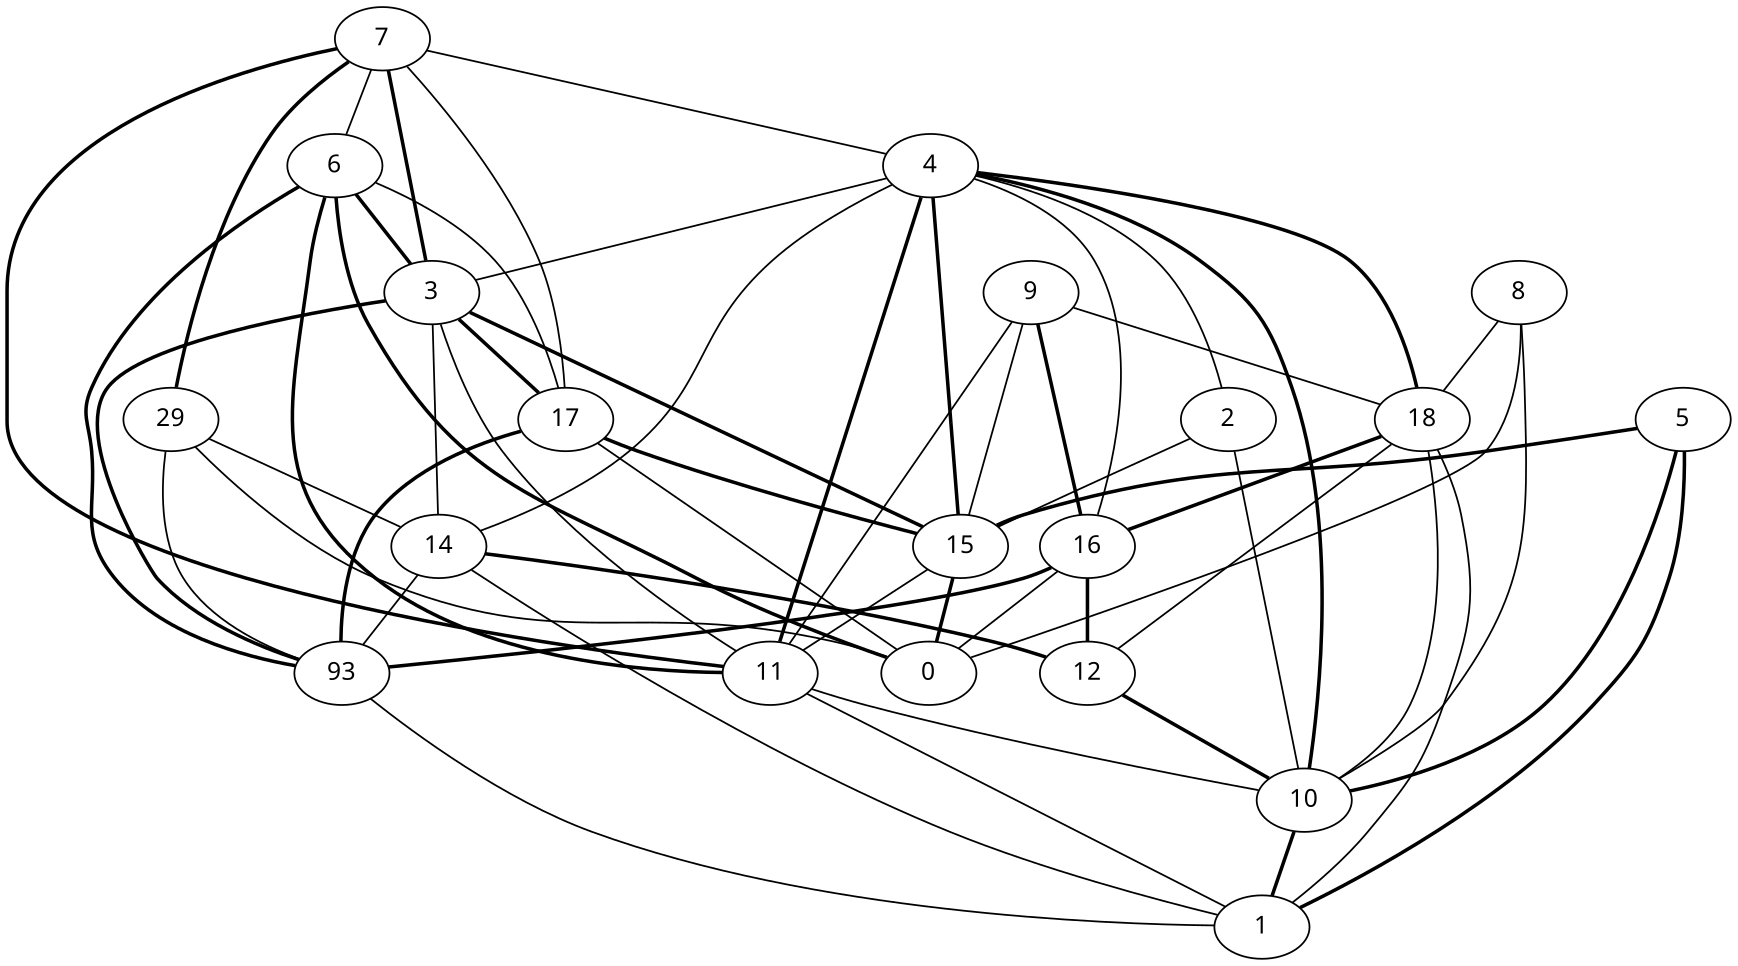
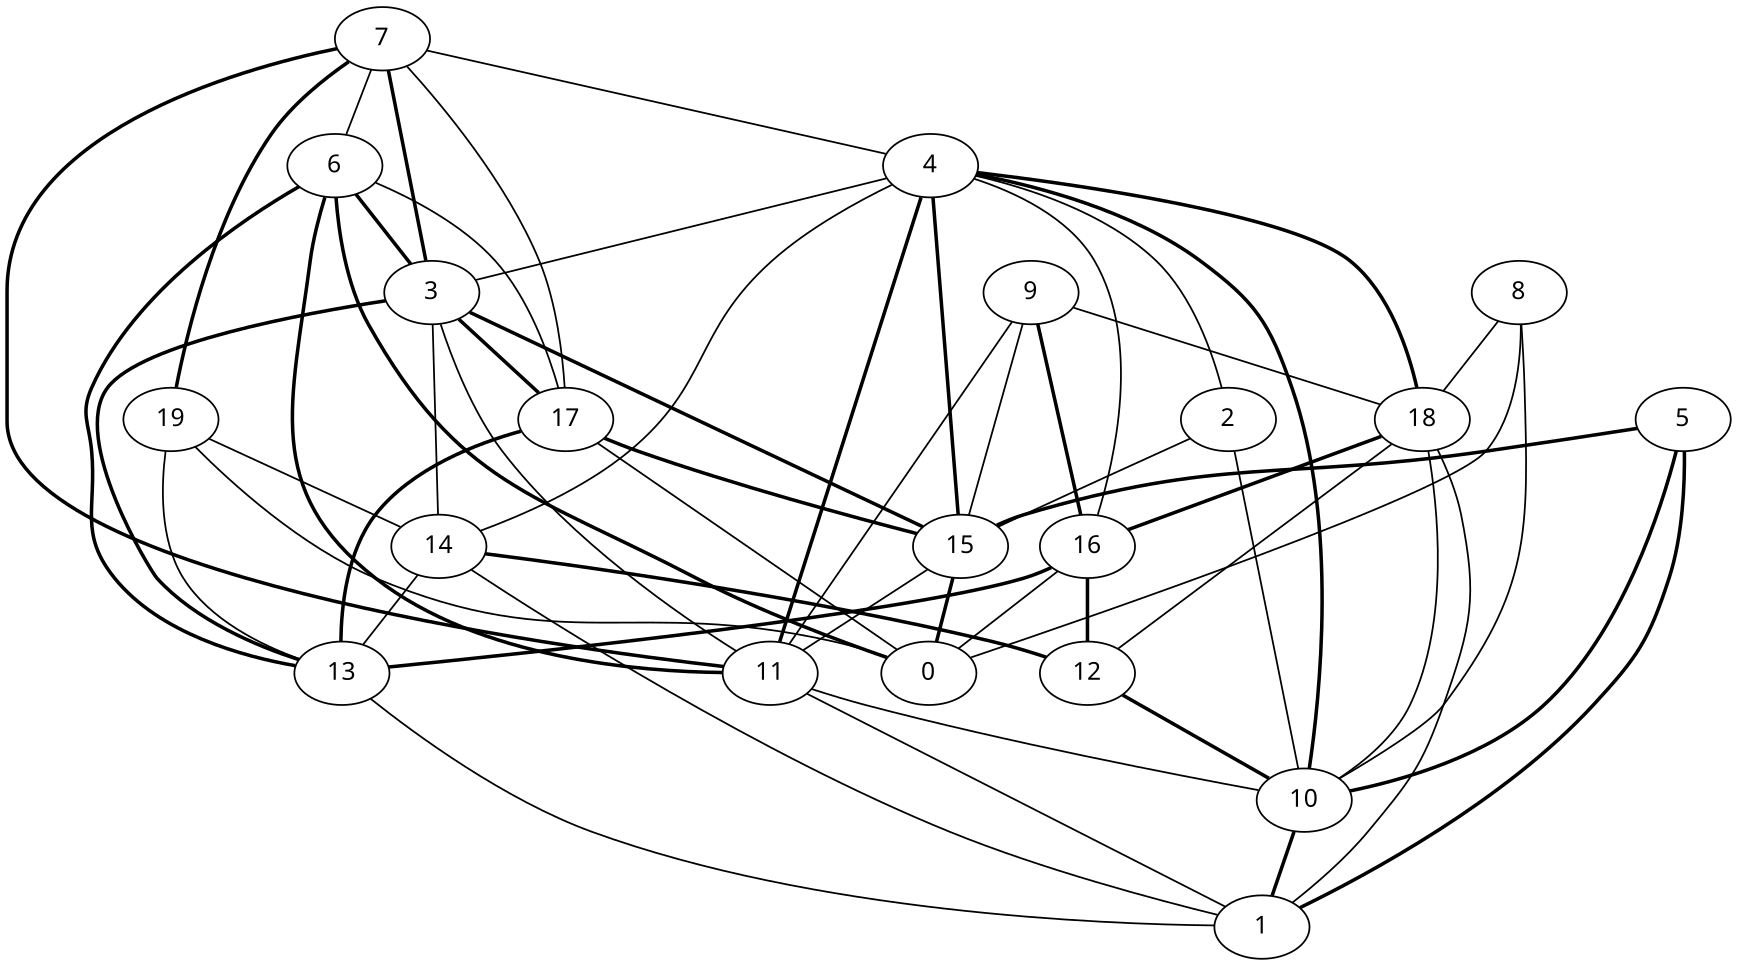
(171, 419) -> (171, 419)
(342, 673) -> (342, 673)
